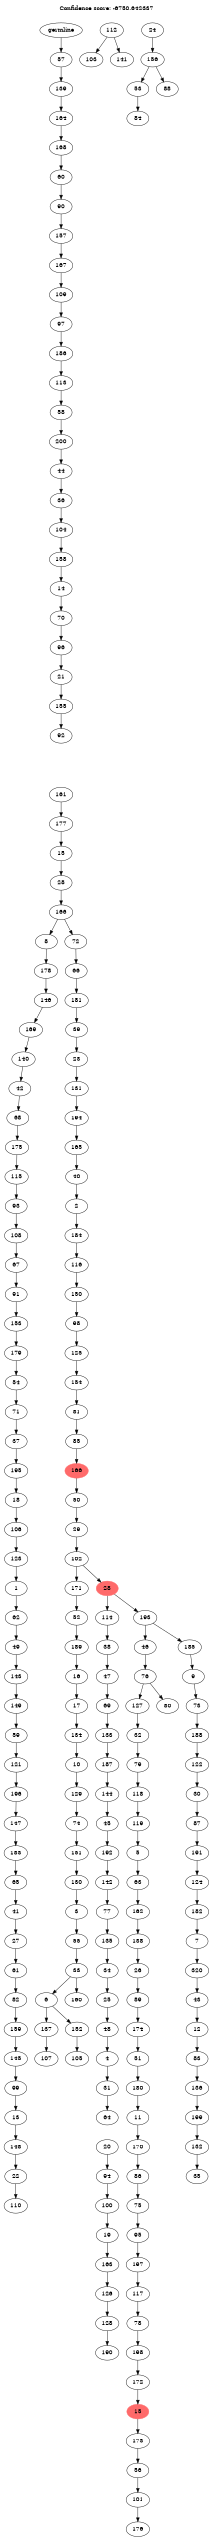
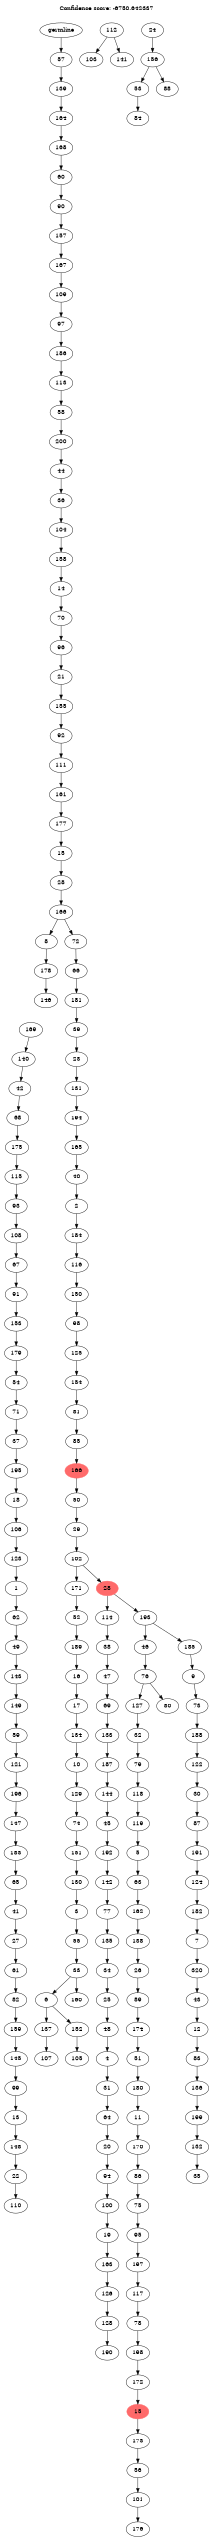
none -> (61, 765)
(39, 1013) -> none
none -> (107, 2130)
